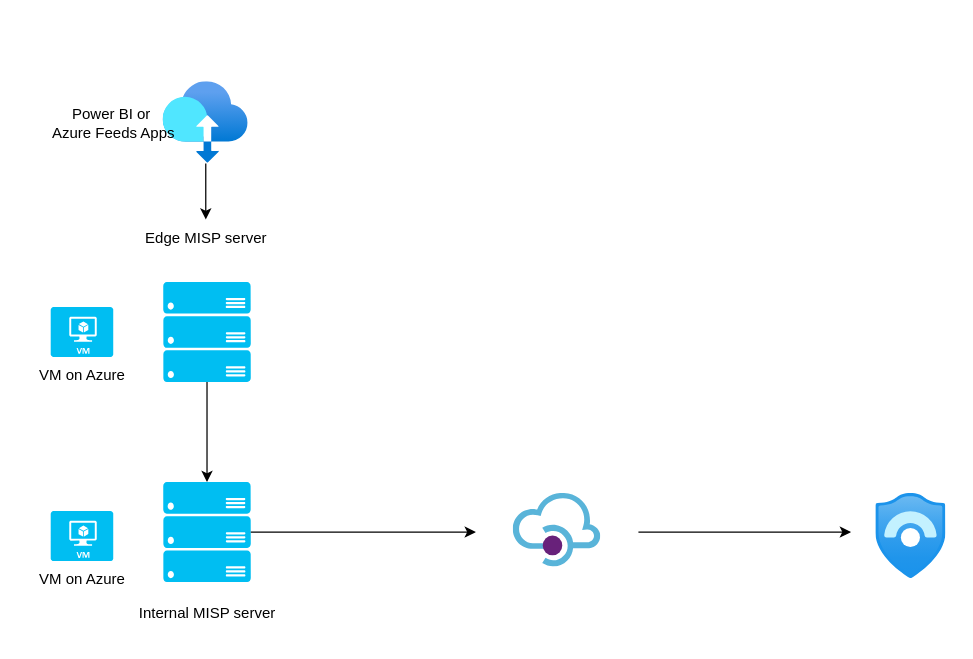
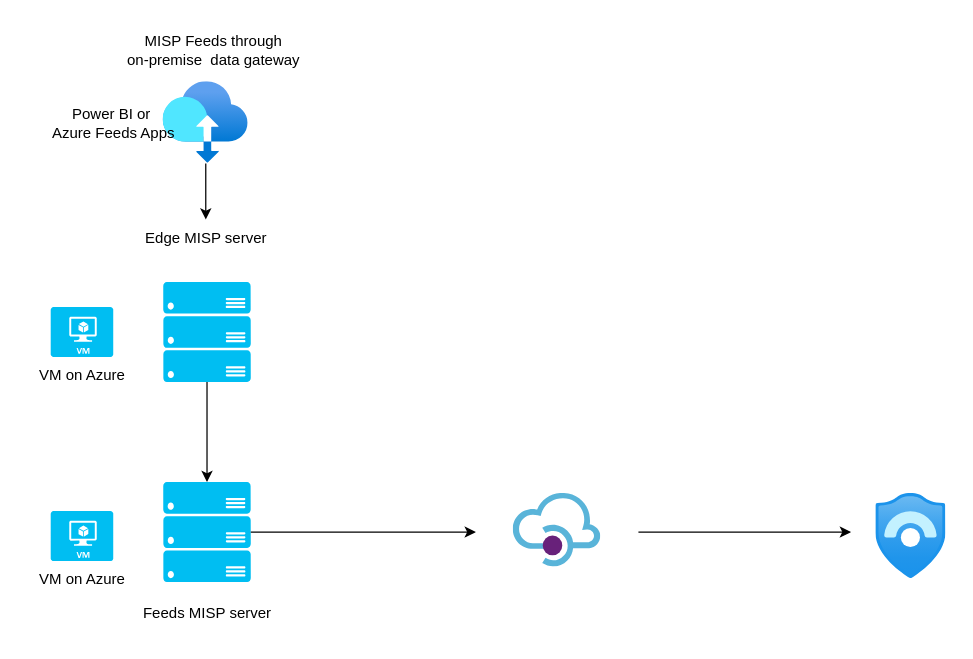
none -> (213, 51)
(208, 613) -> (208, 613)
